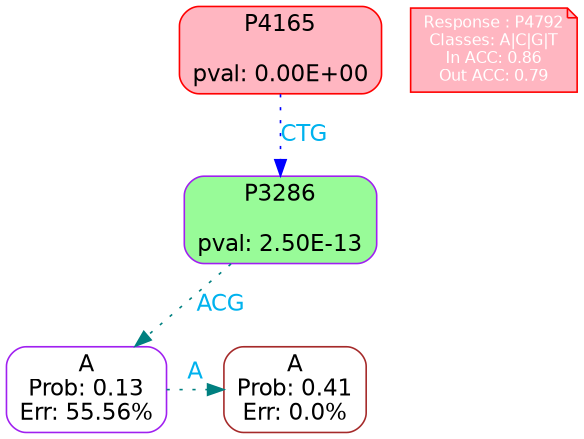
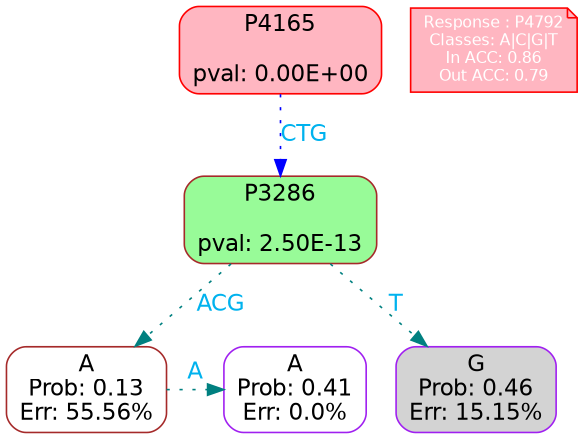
(280, 220) -> (280, 220)
(86, 390) -> (86, 390)
(295, 390) -> (295, 390)
none -> (476, 390)
